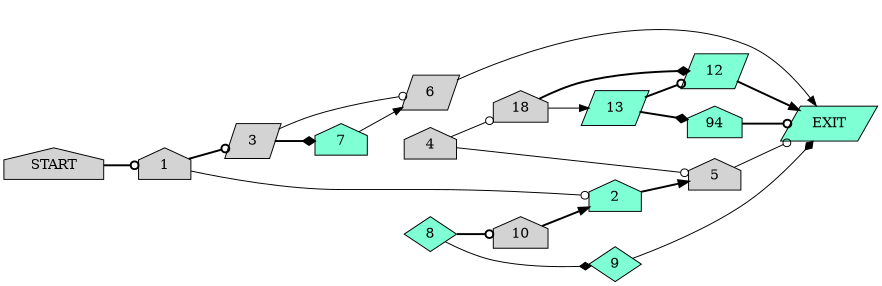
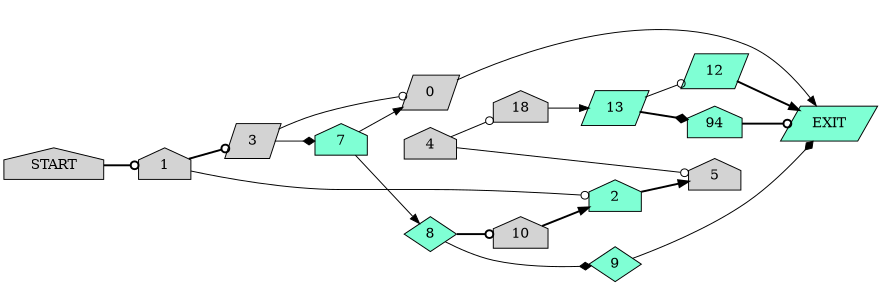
(607, 77) -> none
(661, 91) -> (661, 91)
(430, 93) -> (430, 93)
(289, 141) -> (289, 141)
(759, 156) -> none
none -> (381, 183)
